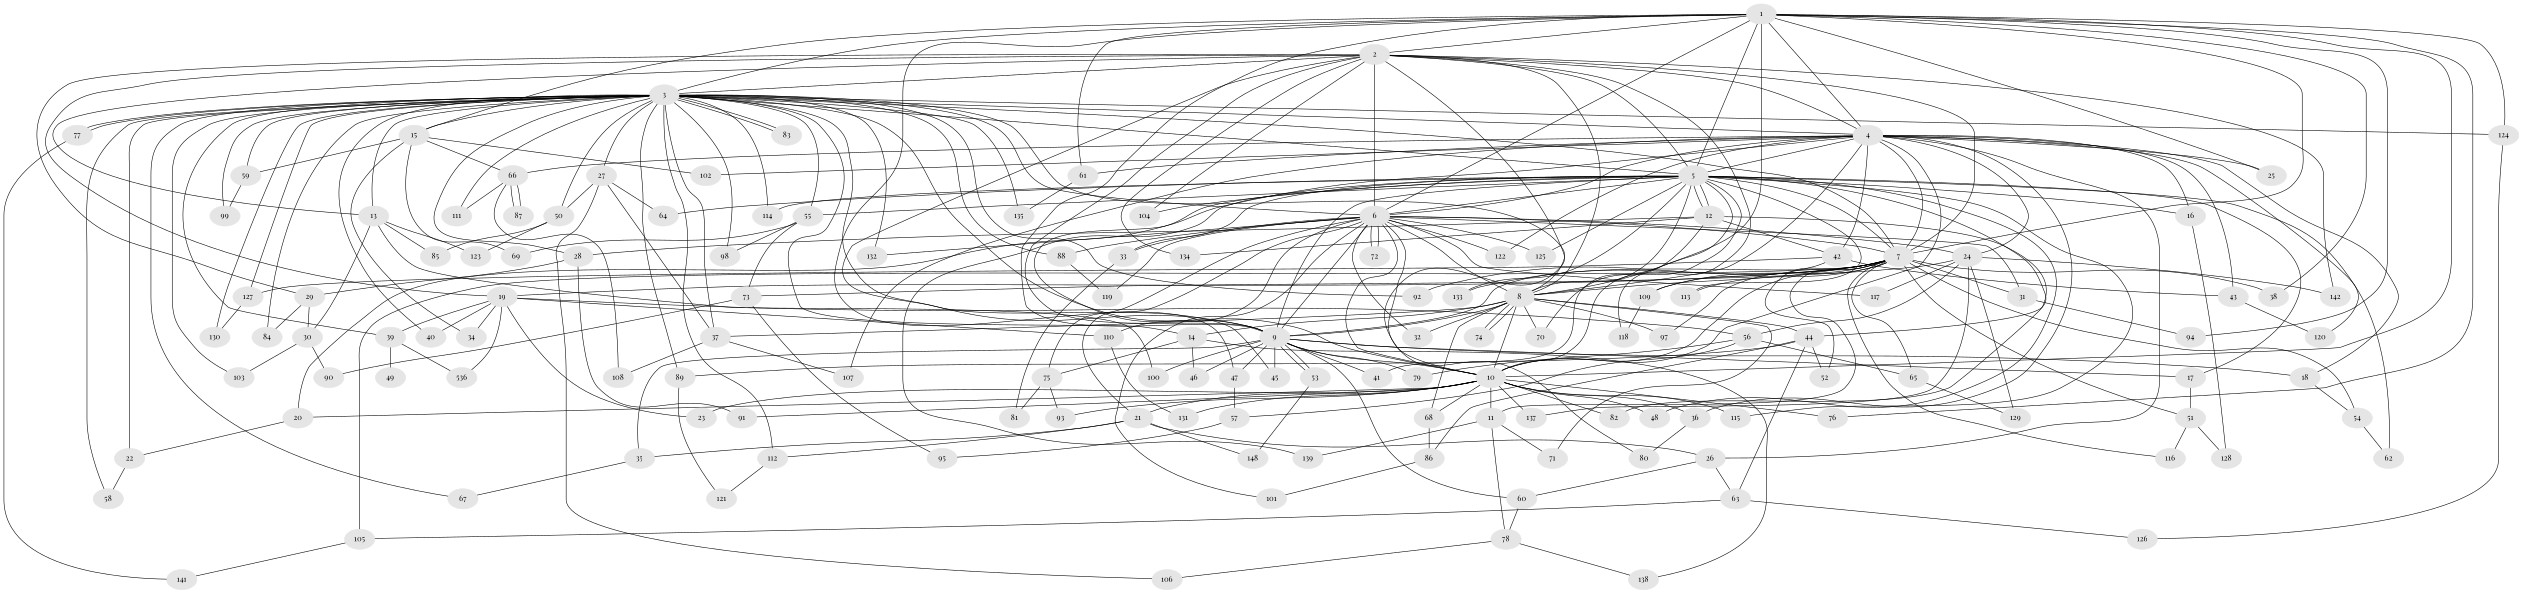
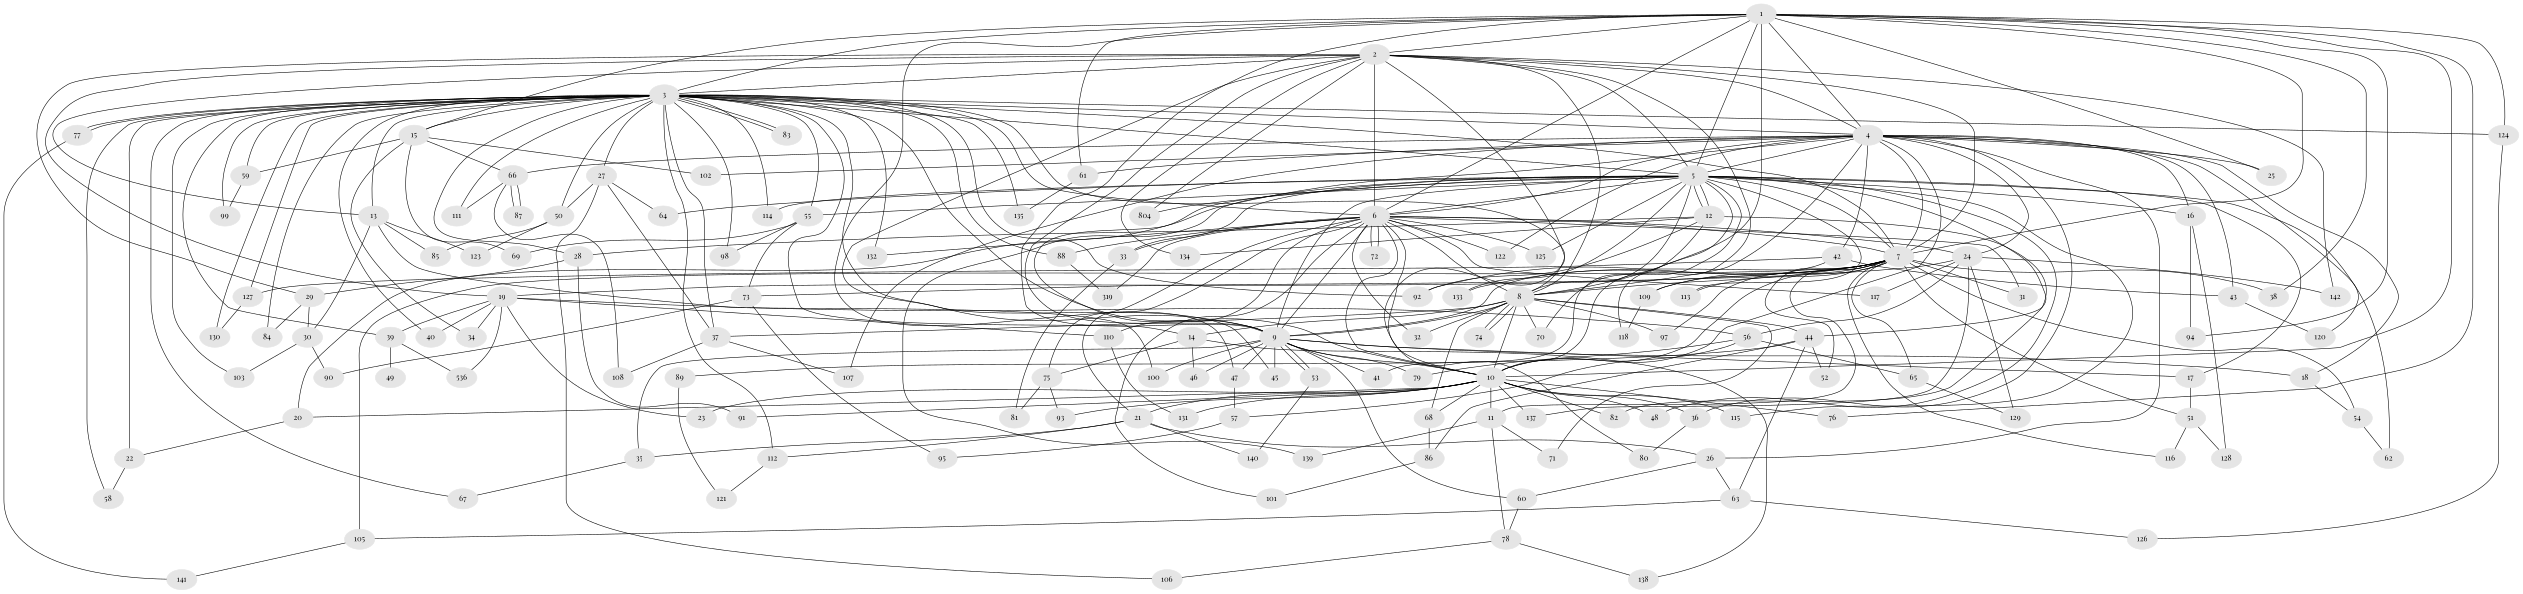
(1145, 216) -> (1145, 216)
(643, 229) -> none
(1791, 242) -> (1600, 261)
(1108, 297) -> (1108, 297)
(2106, 317) -> (2191, 279)
(1253, 458) -> (1253, 458)
